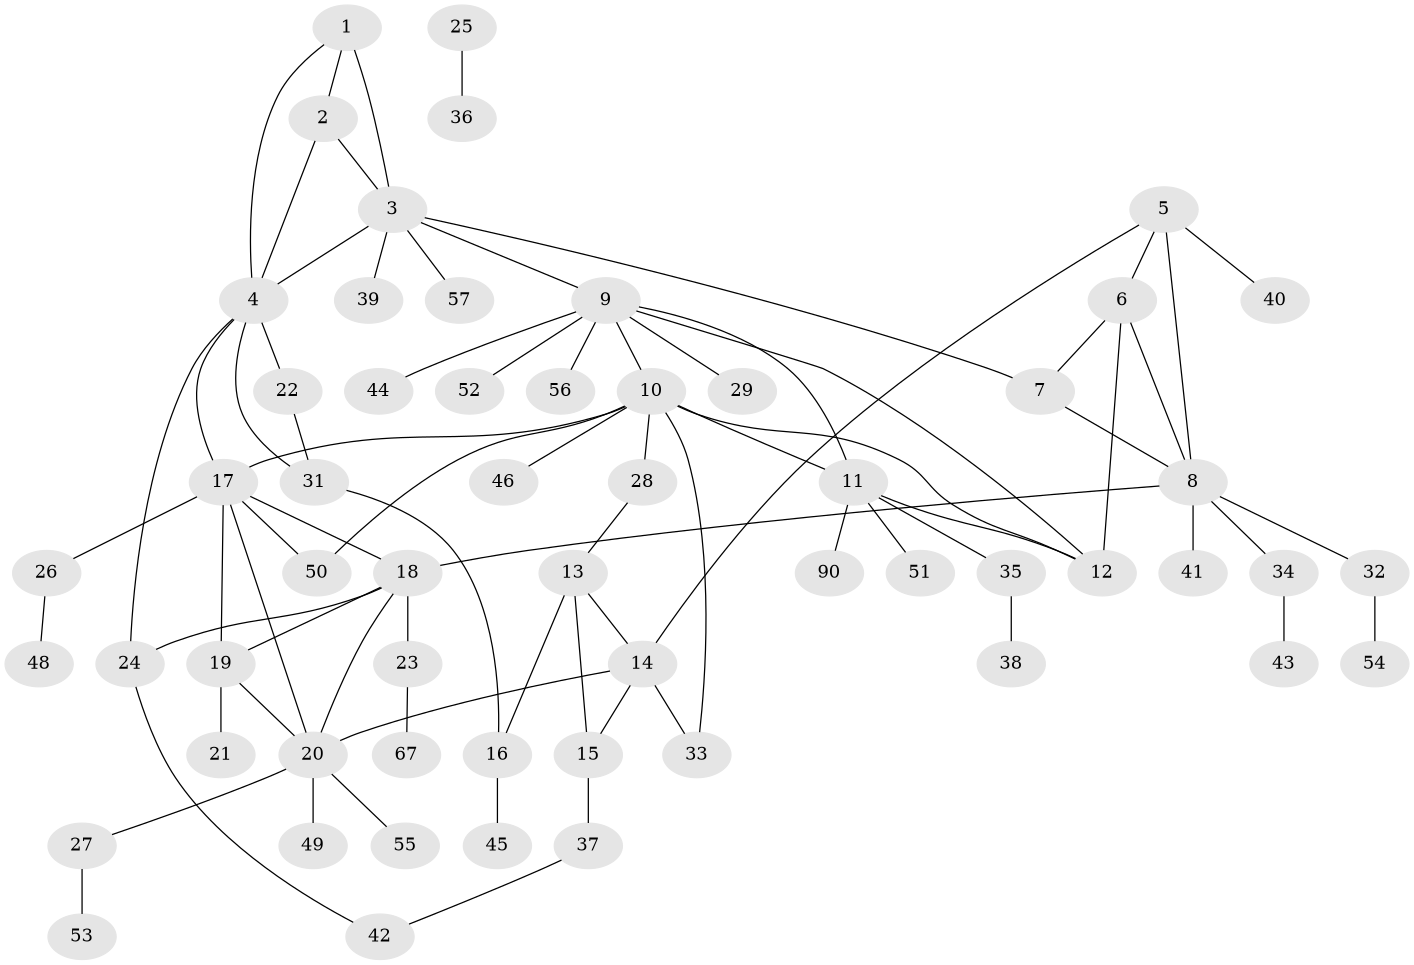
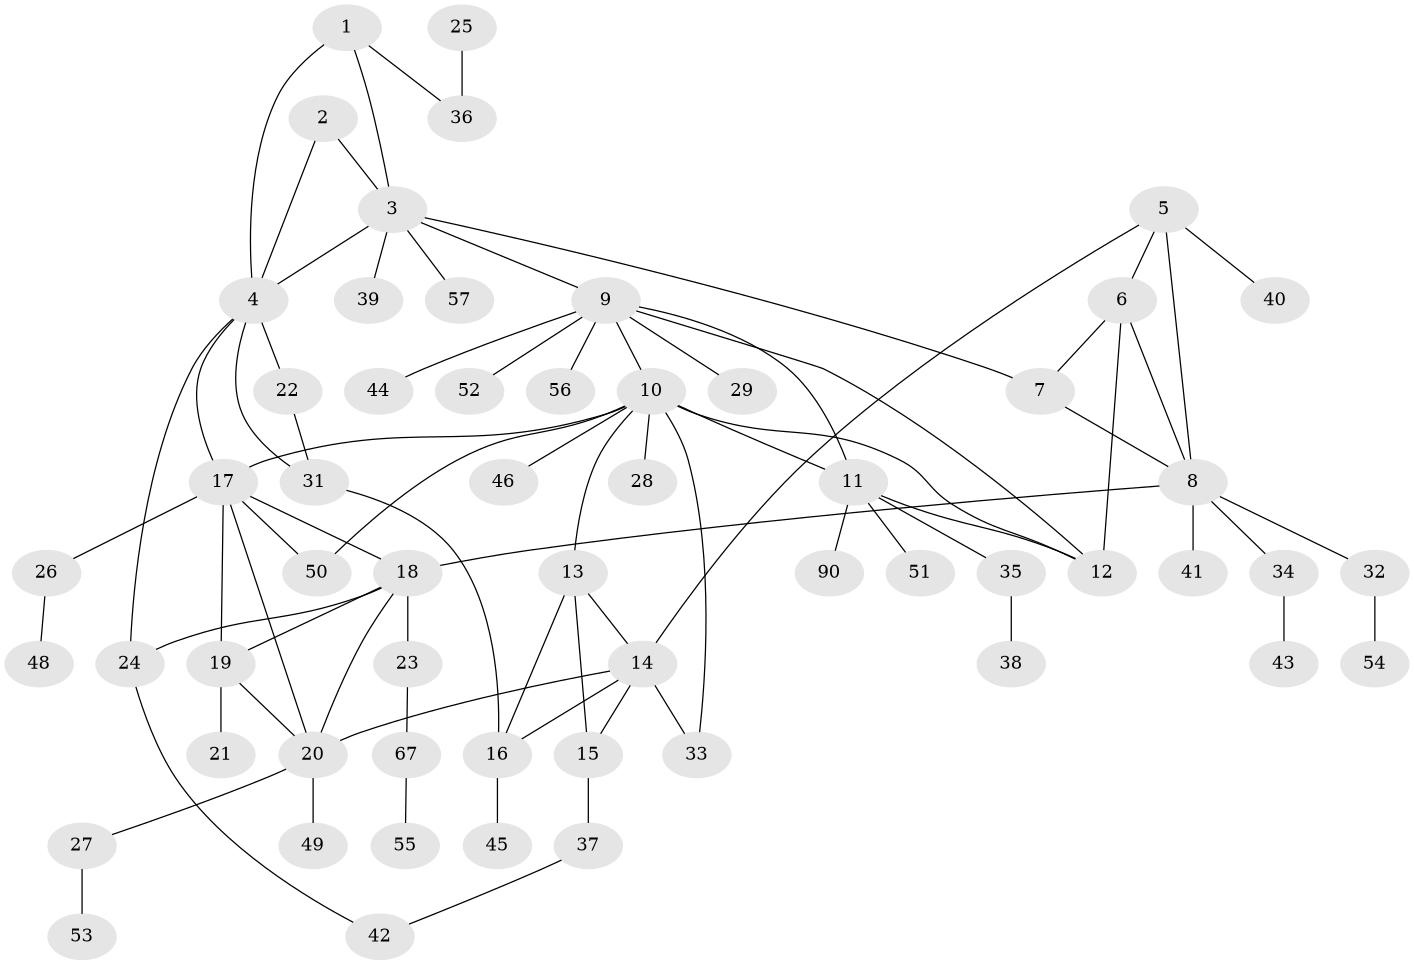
(335, 73) -> (405, 73)
(608, 528) -> (591, 475)
none -> (570, 710)
(359, 800) -> (406, 801)
